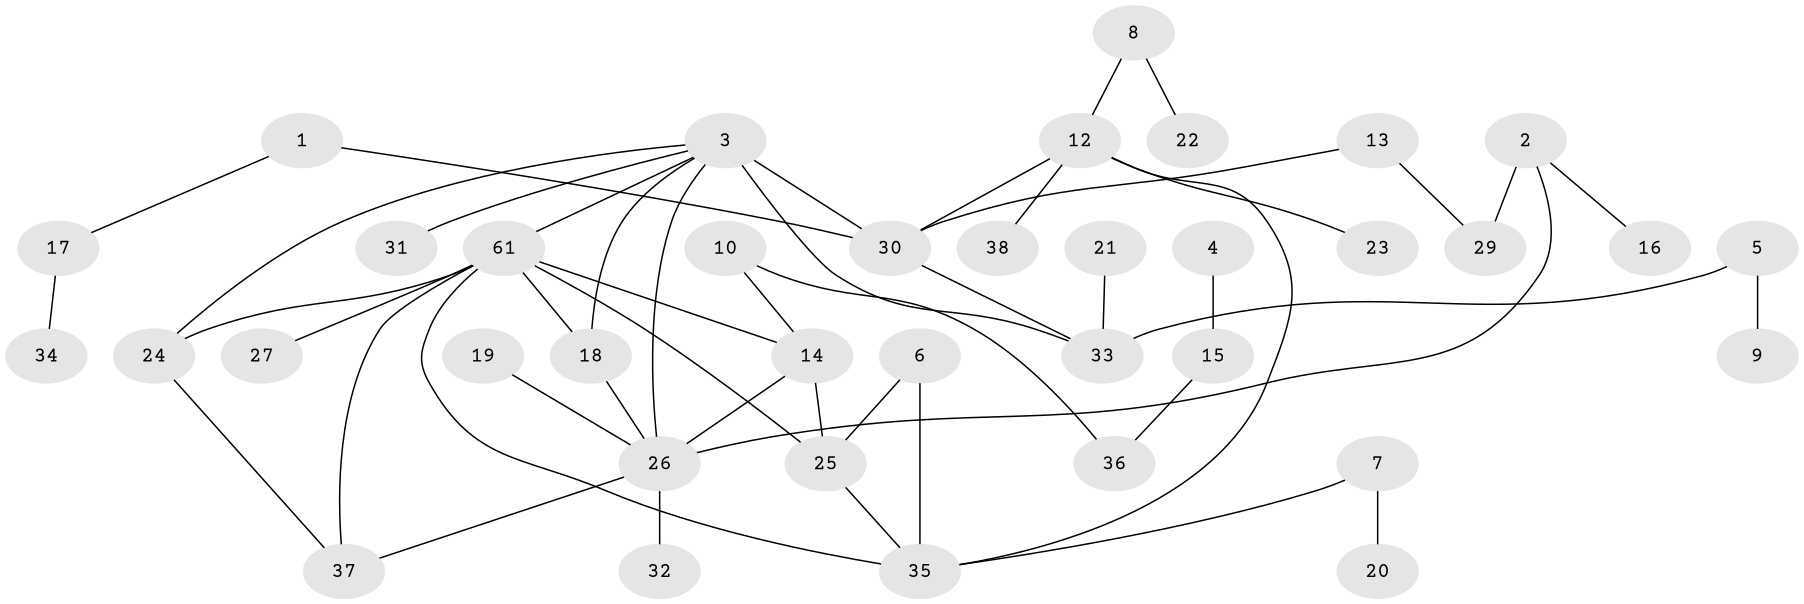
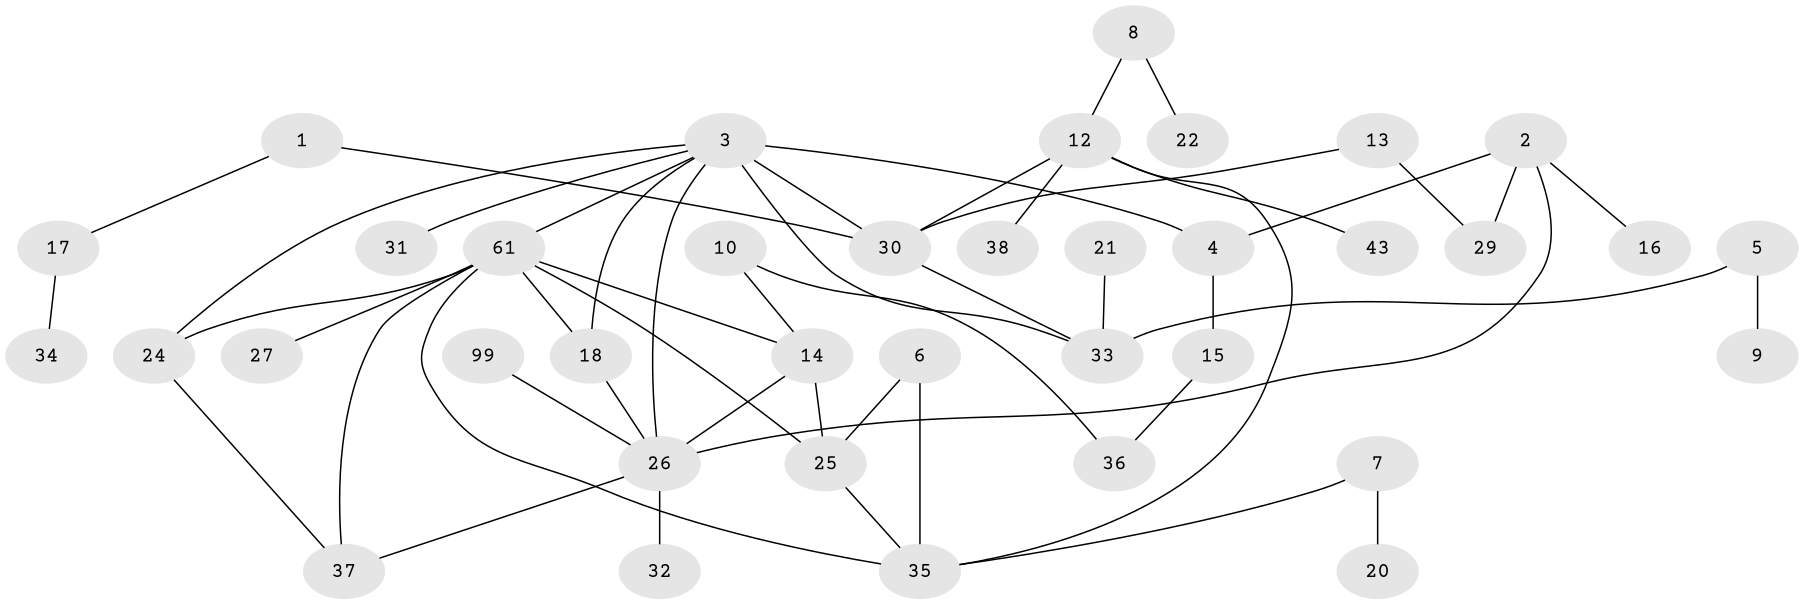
none -> (976, 177)
none -> (1370, 194)
(1378, 248) -> (1378, 248)
(483, 356) -> (483, 356)
